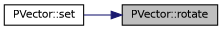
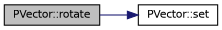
(98, 15) -> (114, 15)
